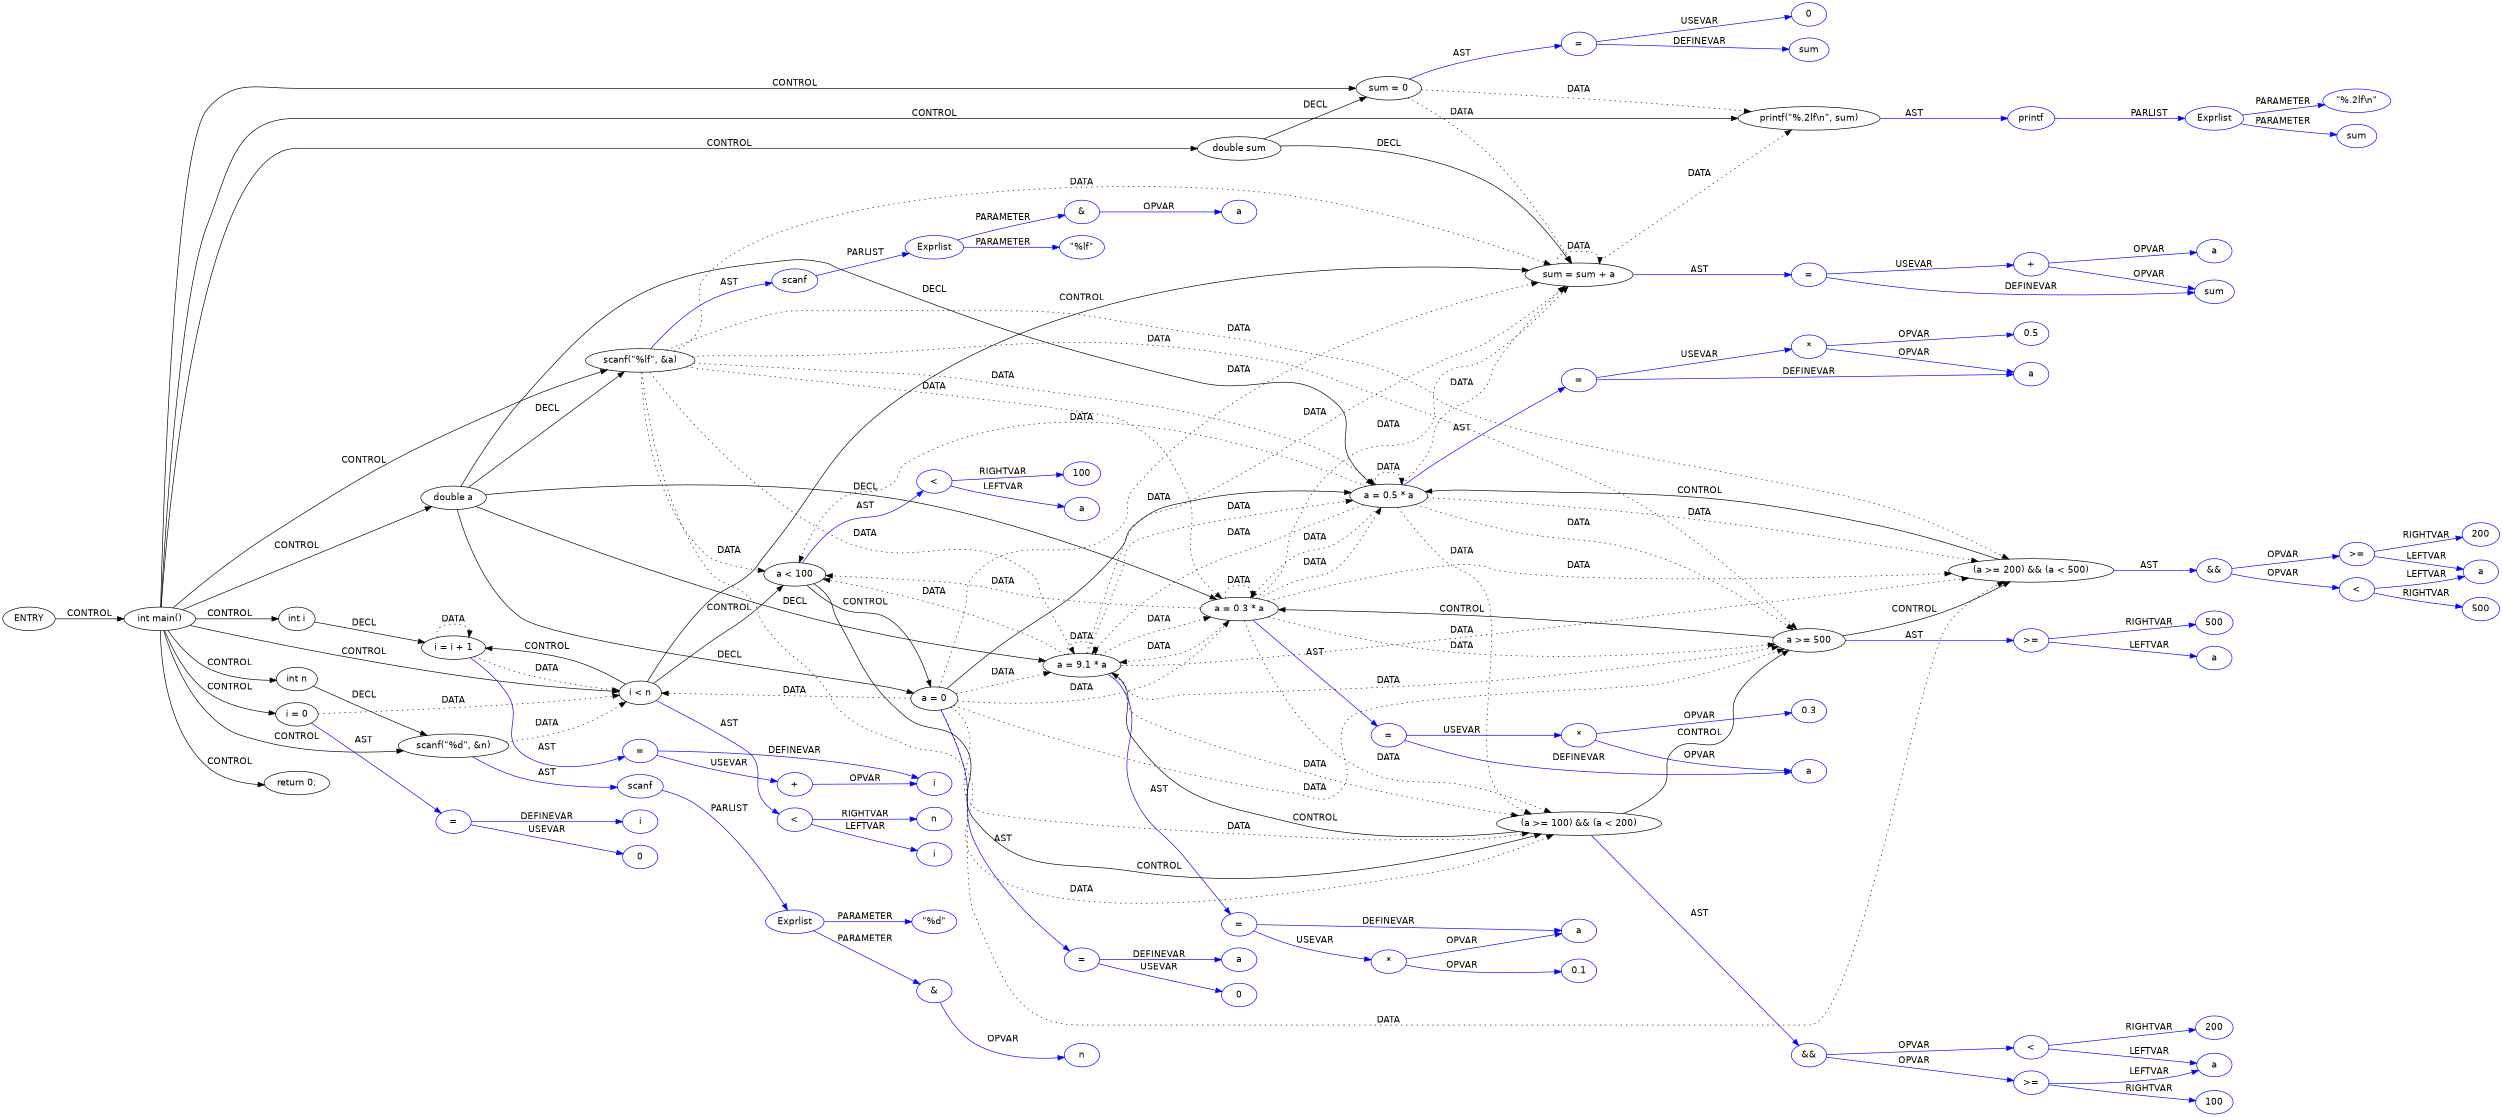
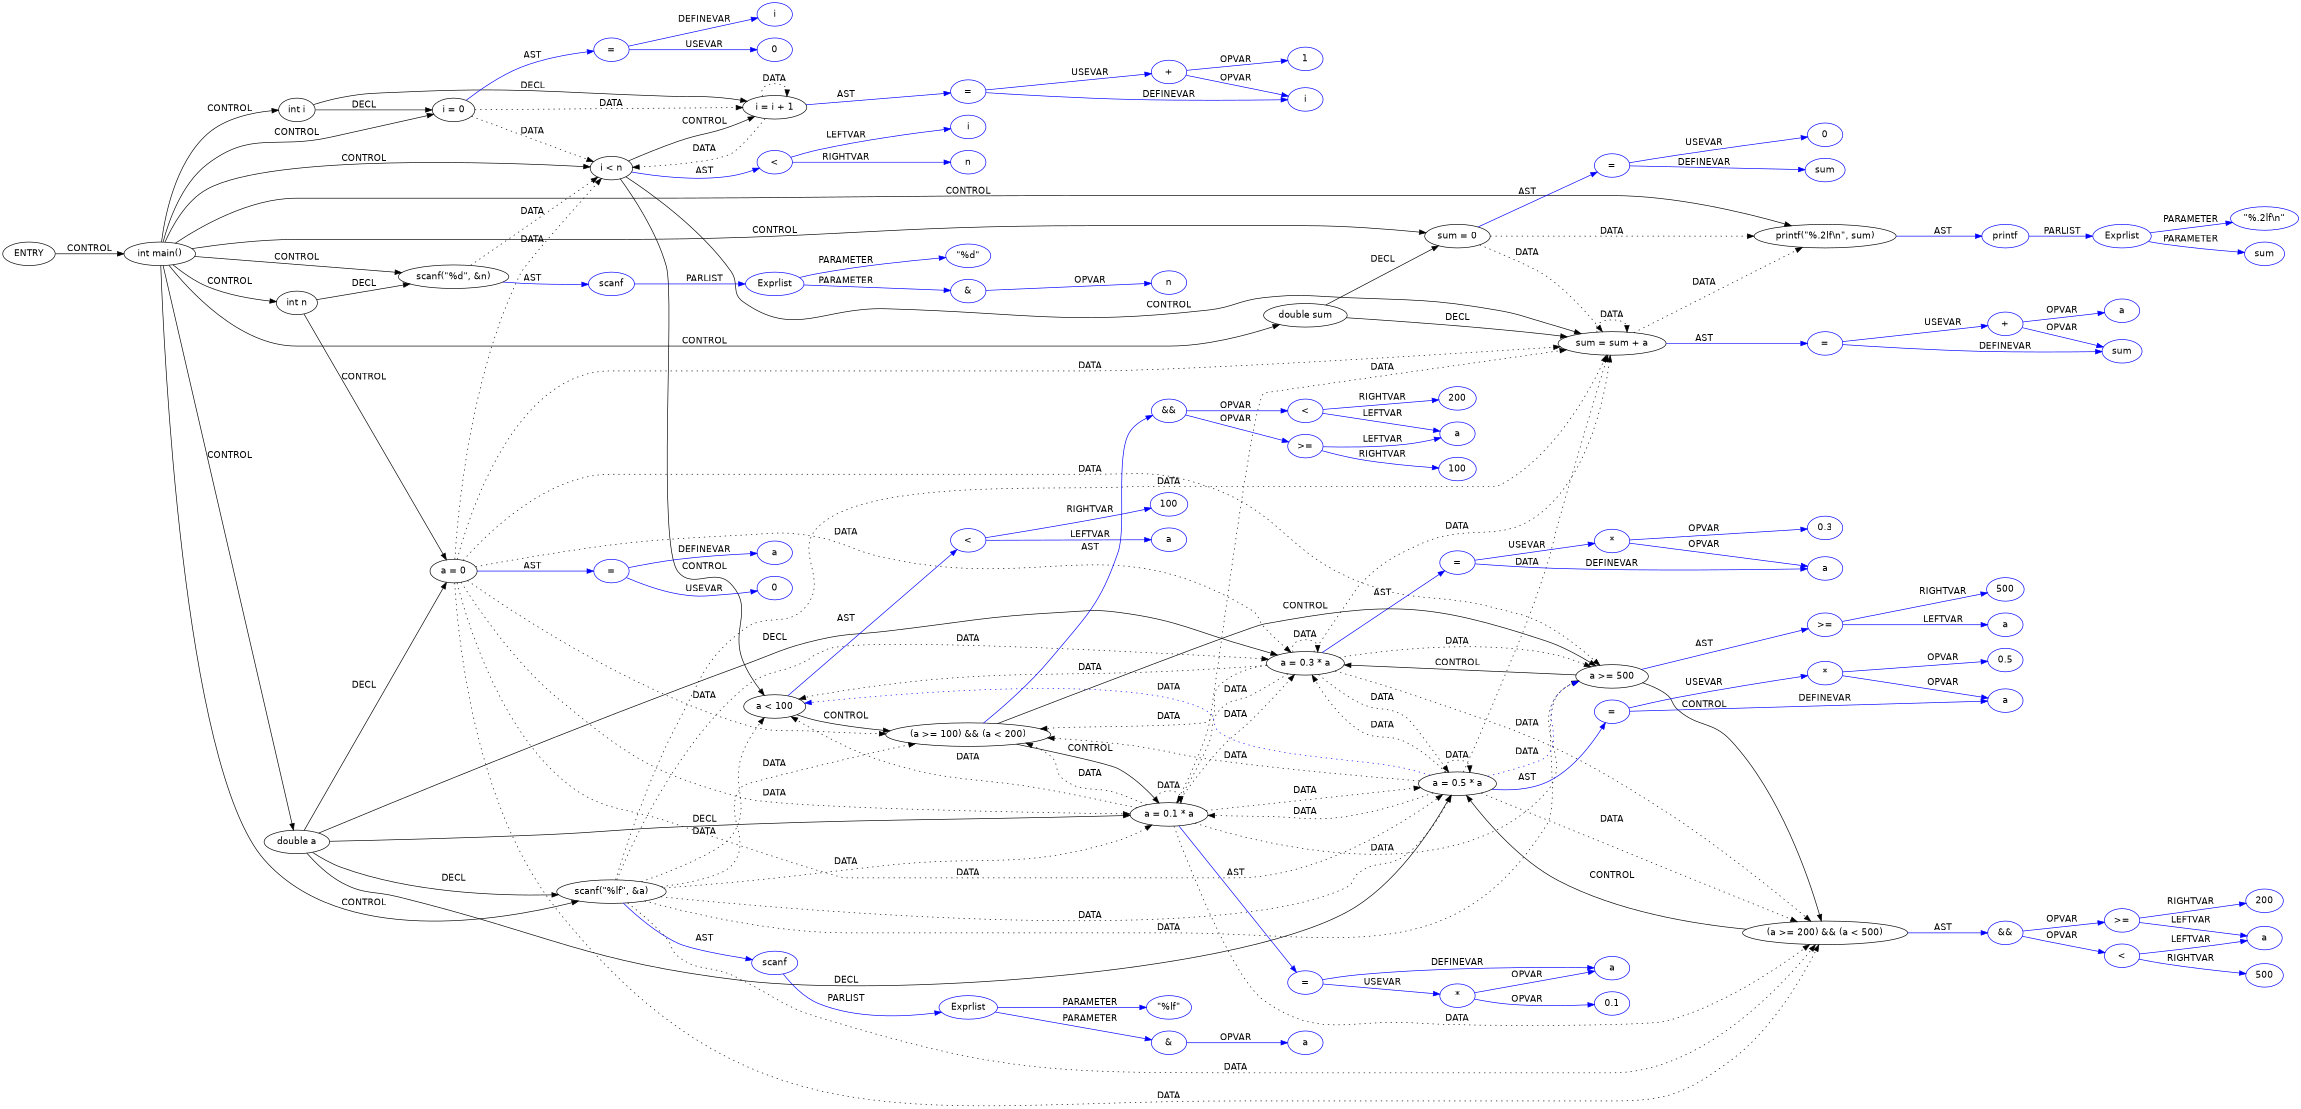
none -> (1305, 59)
none -> (606, 109)
none -> (370, 110)
(1062, 424) -> (1131, 692)
(1609, 544) -> (1547, 756)
(1104, 567) -> (887, 878)
(881, 615) -> (373, 434)
(1082, 665) -> (1169, 814)
(297, 783) -> none
